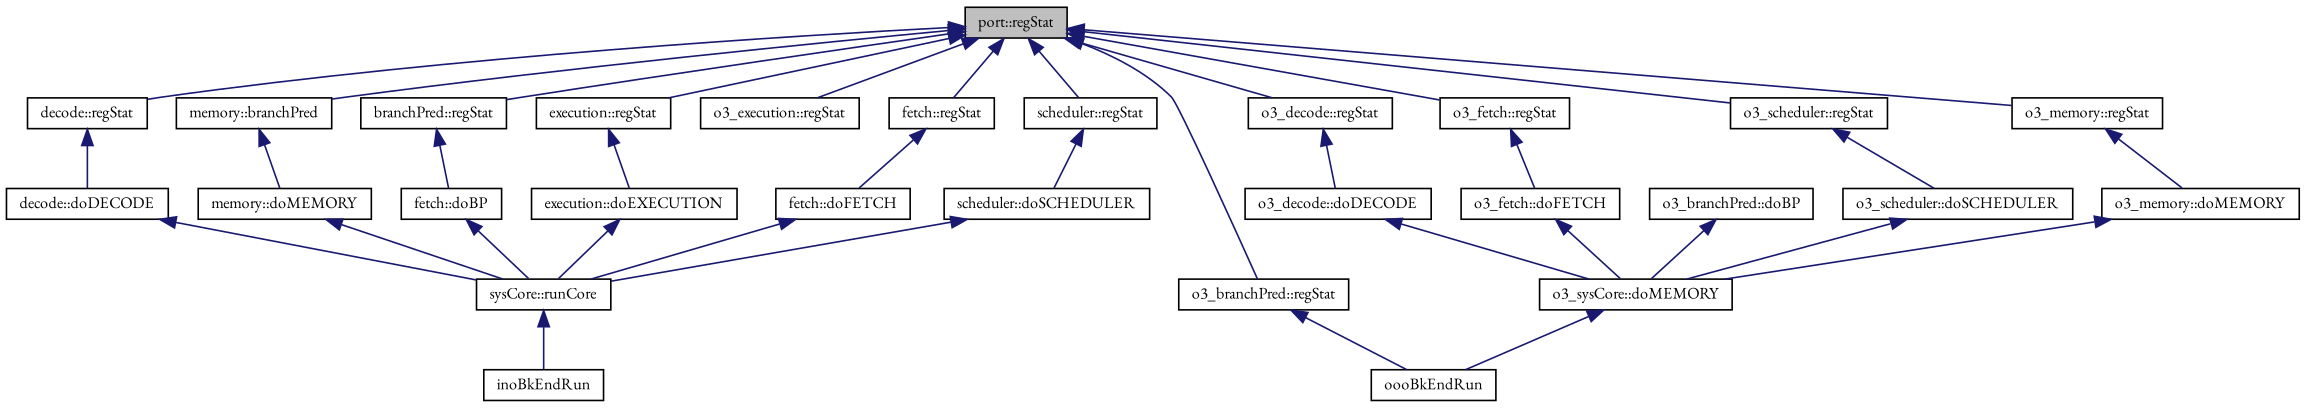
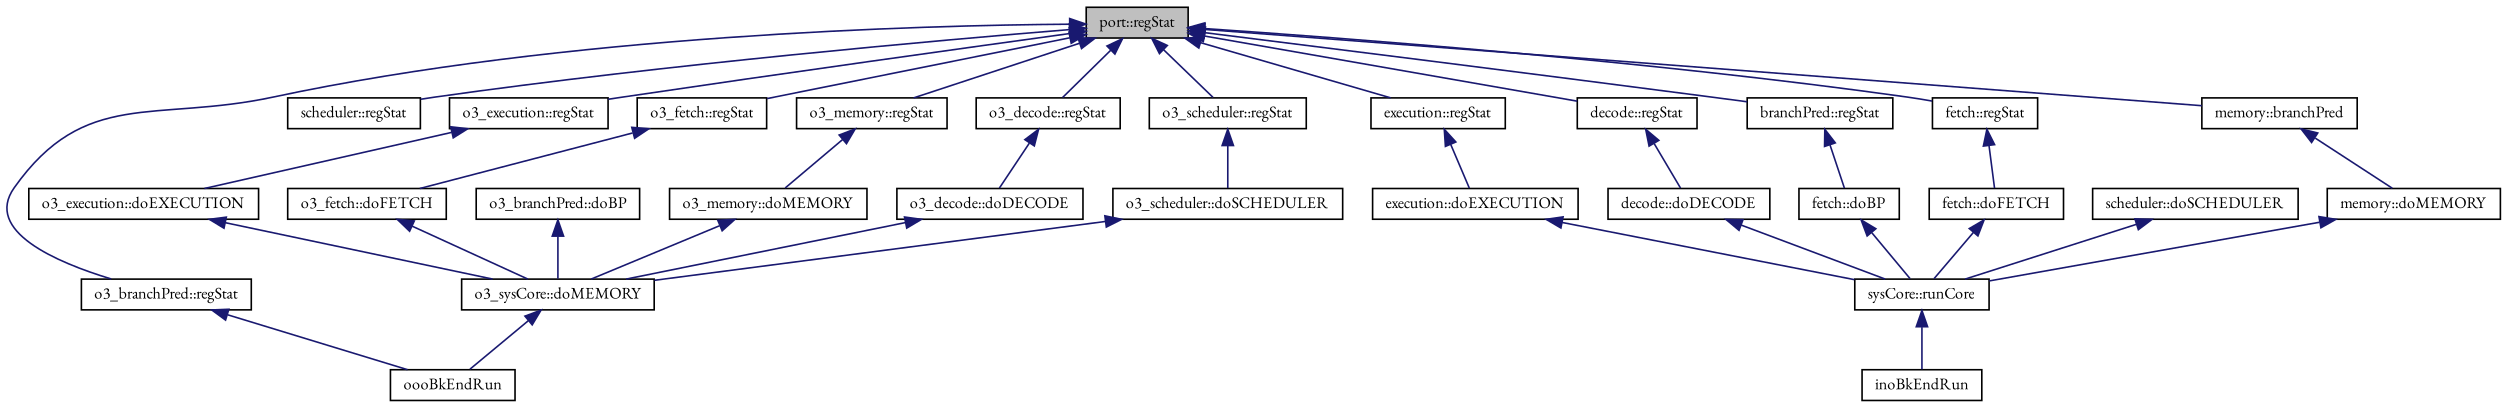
(1065, 166) -> none
none -> (144, 204)
